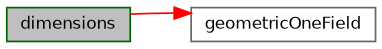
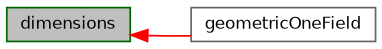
(152, 13) -> (170, 36)
